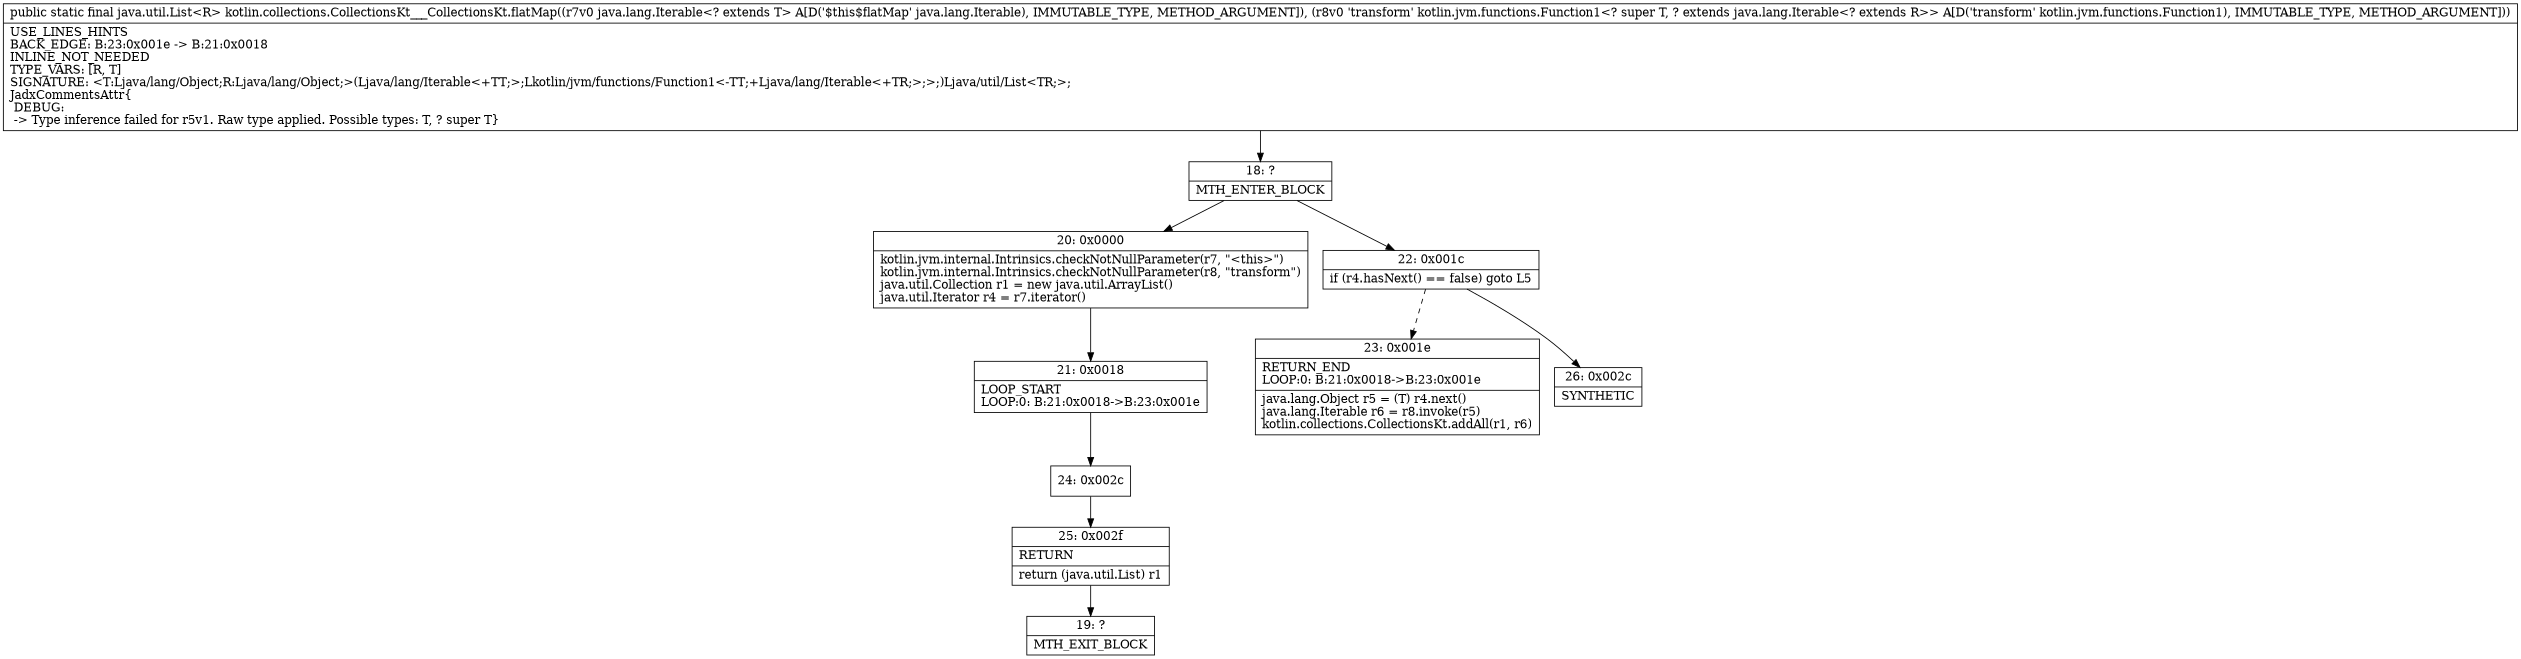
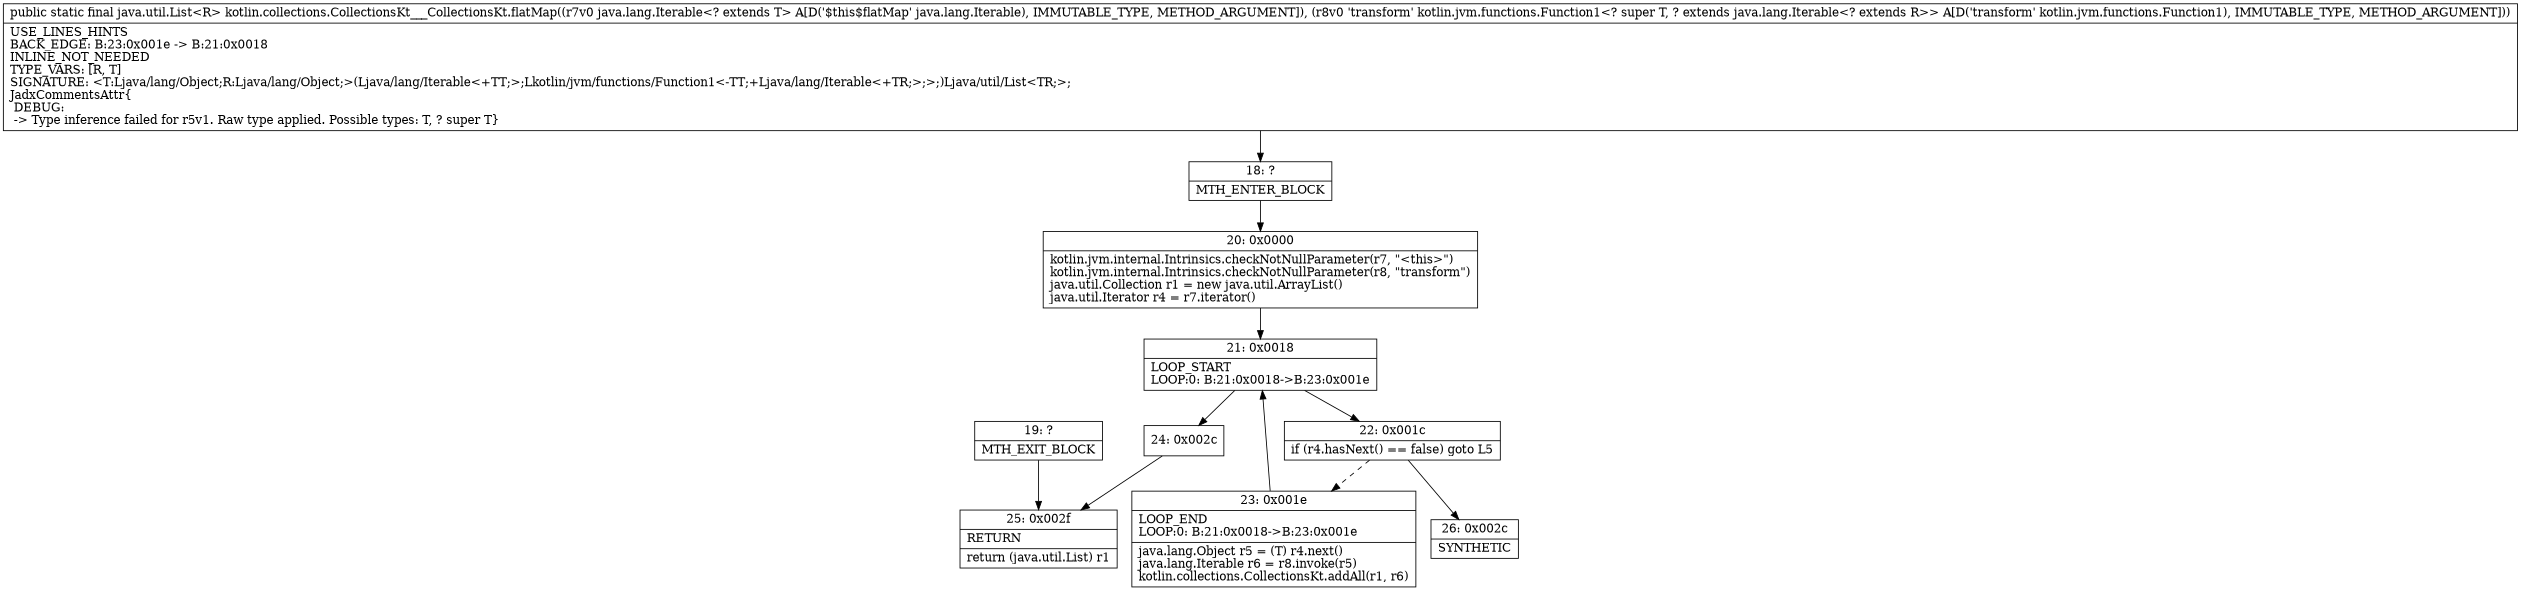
(1342, 223) -> (1328, 404)
(1307, 368) -> (1173, 520)
none -> (1267, 445)
(1091, 597) -> (1039, 481)
